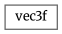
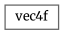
(31, 17) -> (32, 17)
